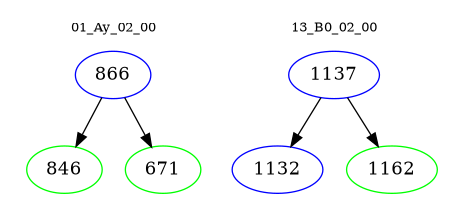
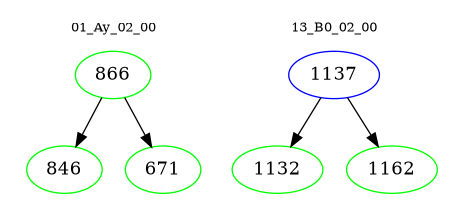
(113, 75) -> (113, 75)
(278, 170) -> (278, 170)
